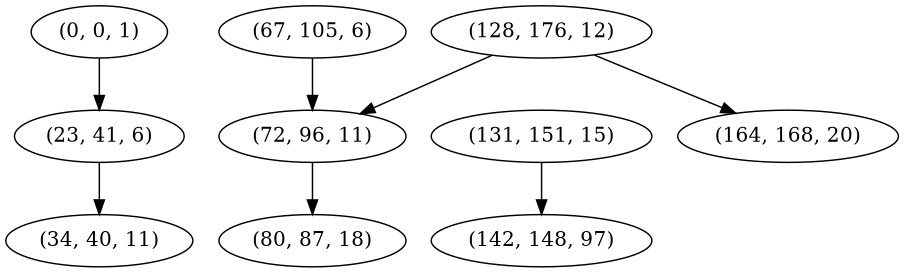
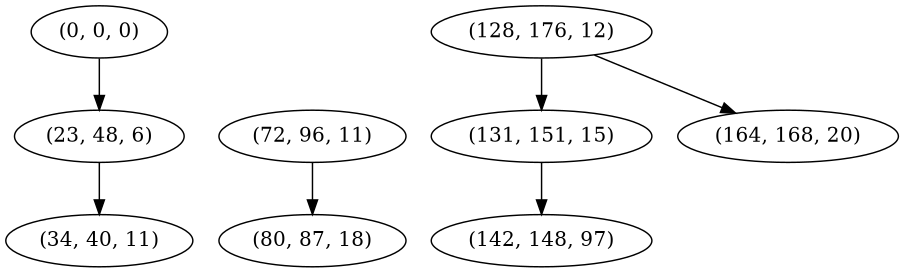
(99, 32) -> (99, 32)
(312, 32) -> none
(433, 82) -> (542, 77)
(99, 136) -> (99, 136)
